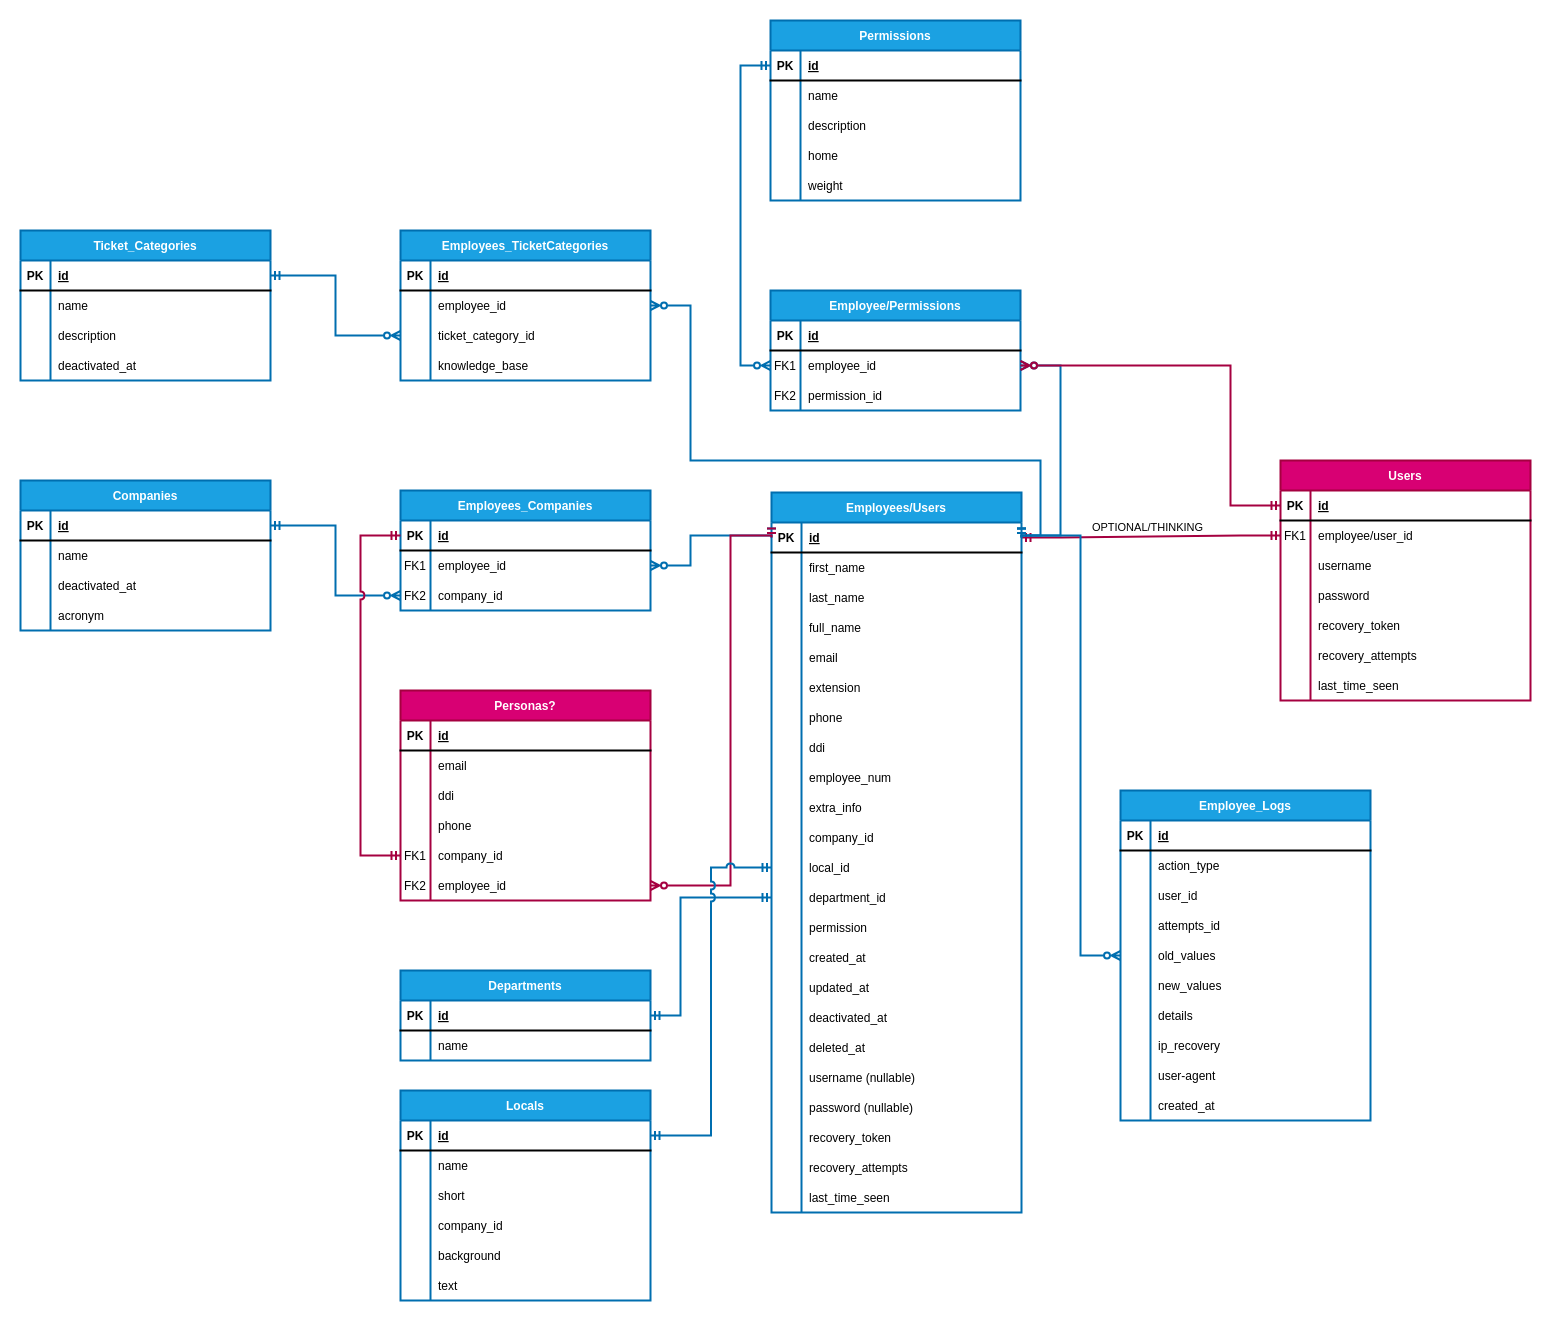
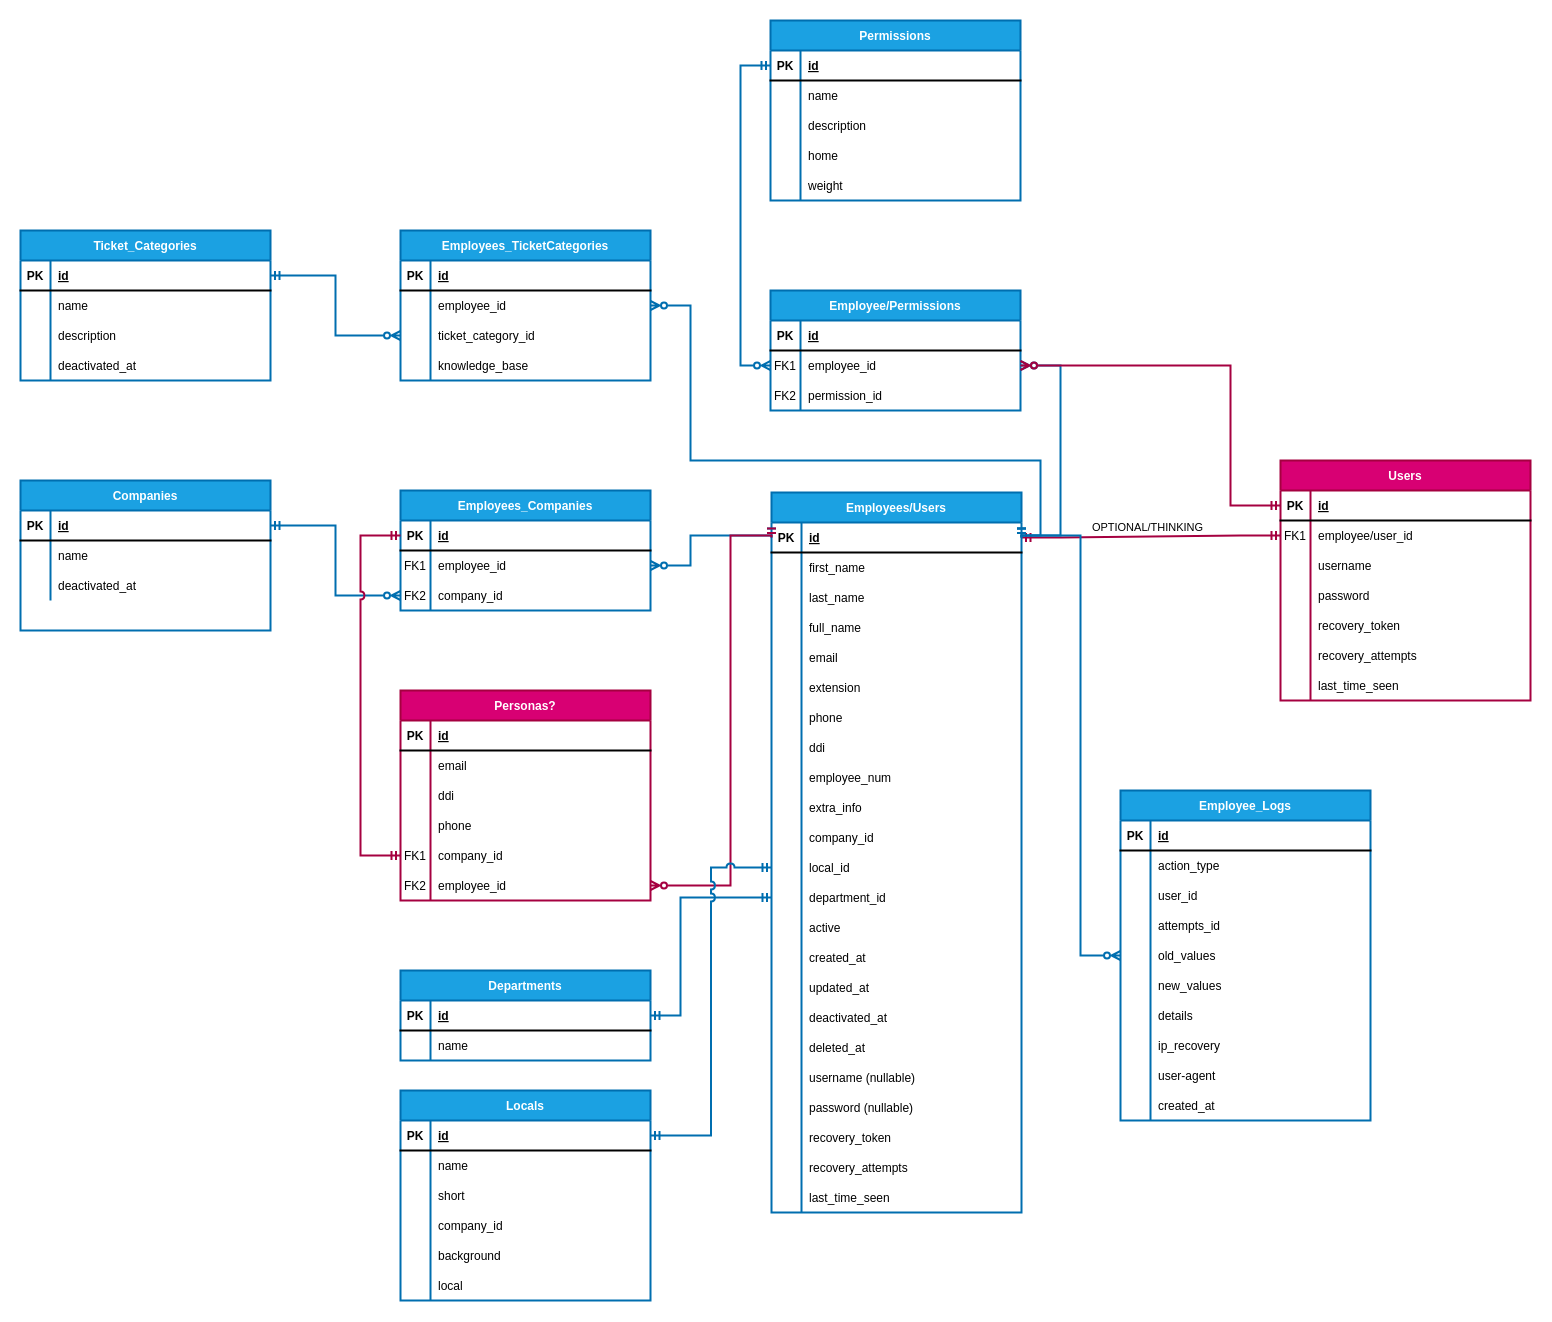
(161, 616) -> none
(839, 928) -> (828, 928)
(451, 1286) -> (452, 1286)
